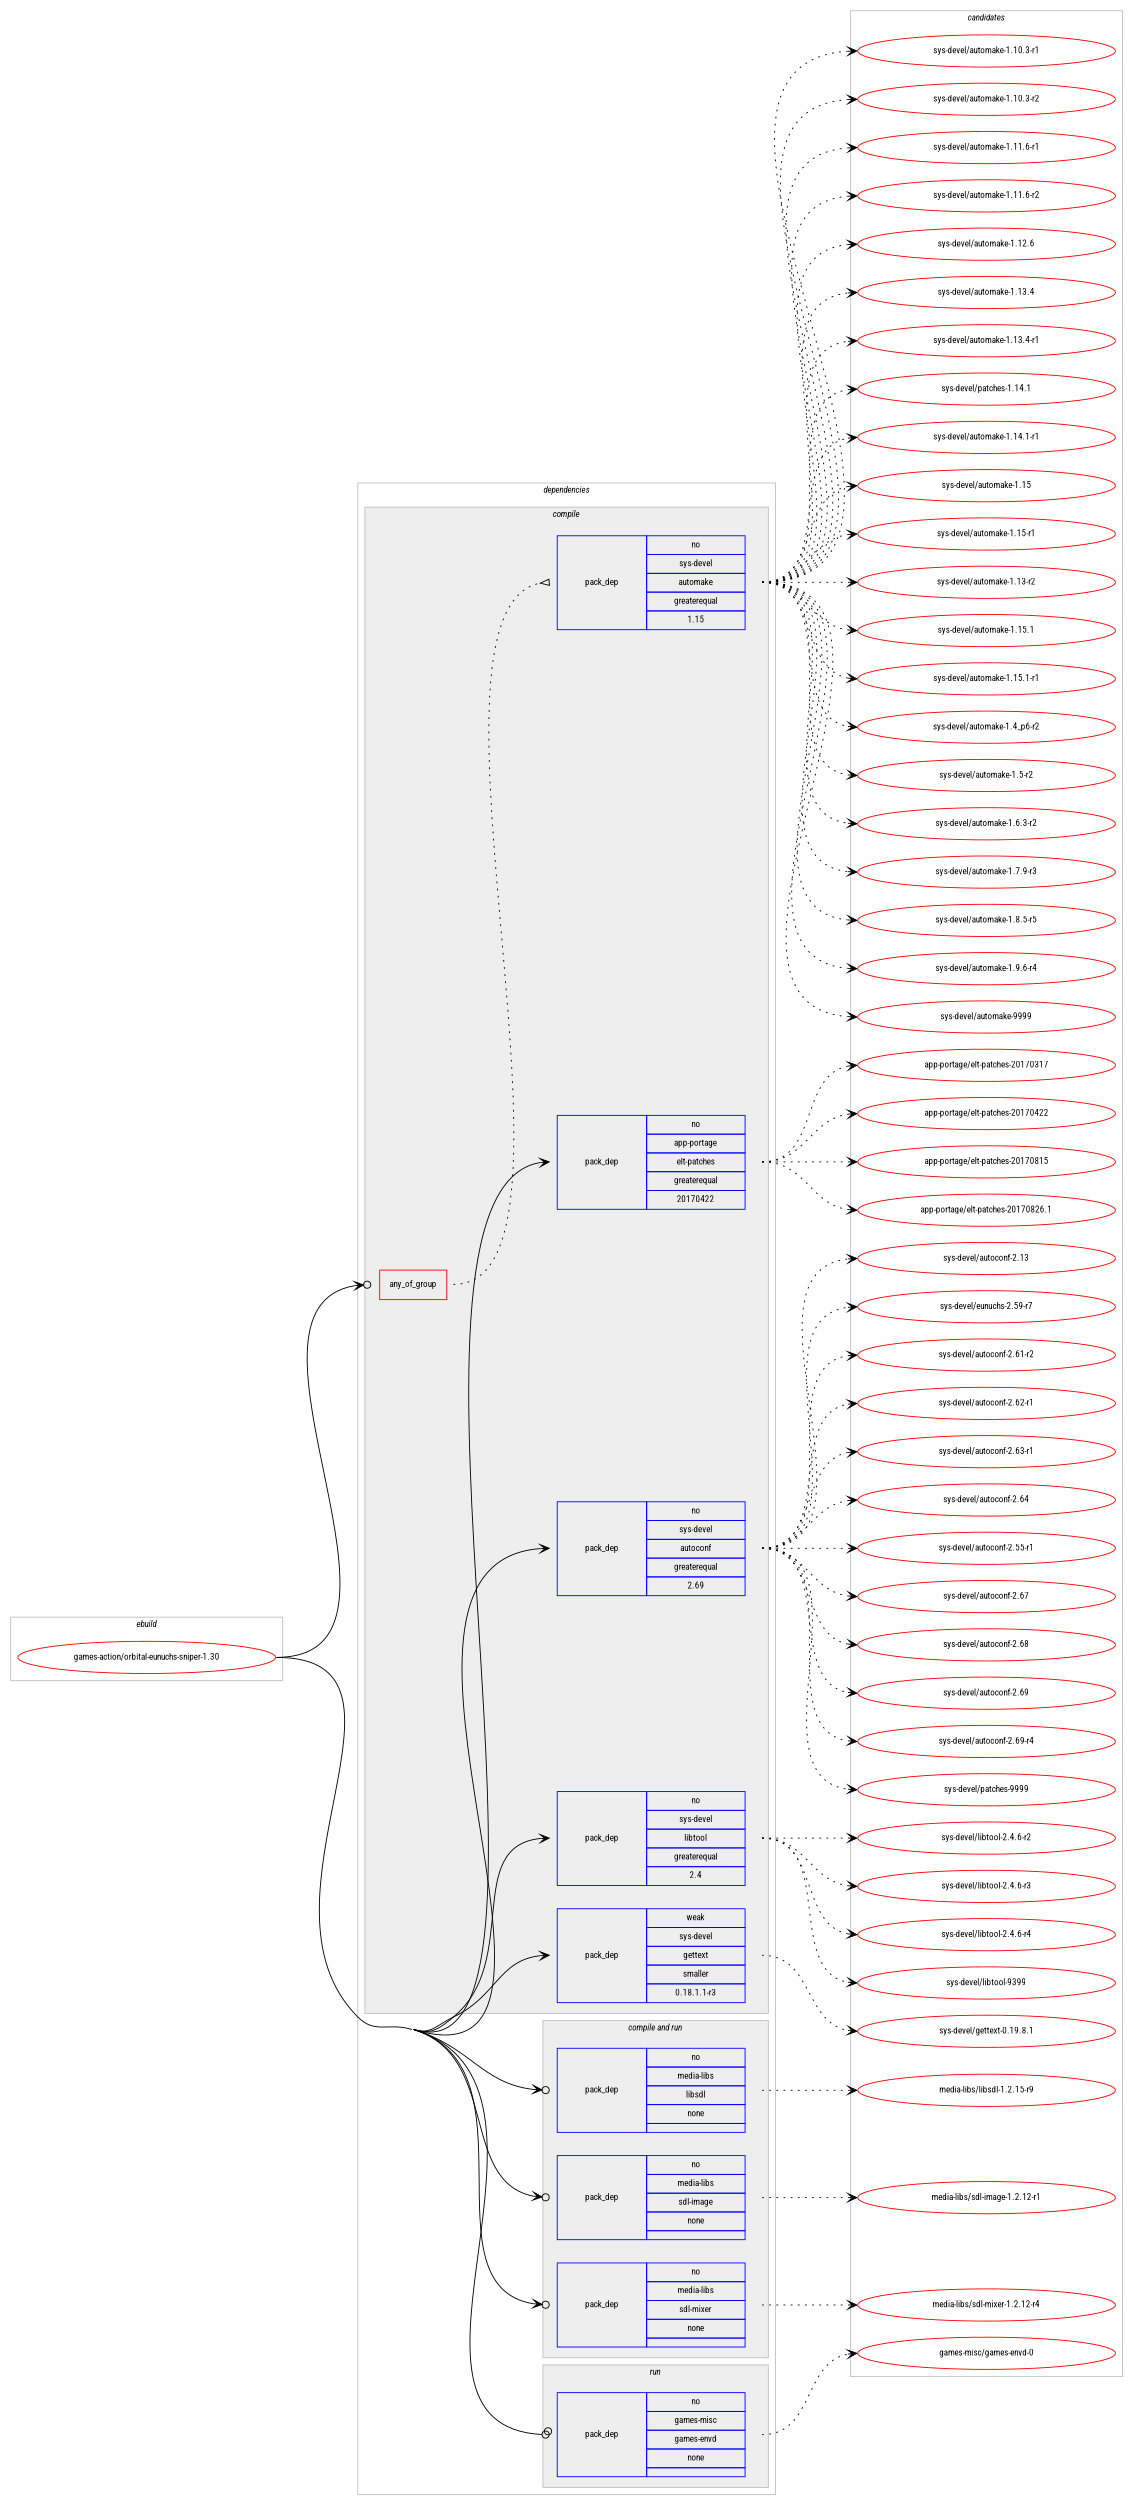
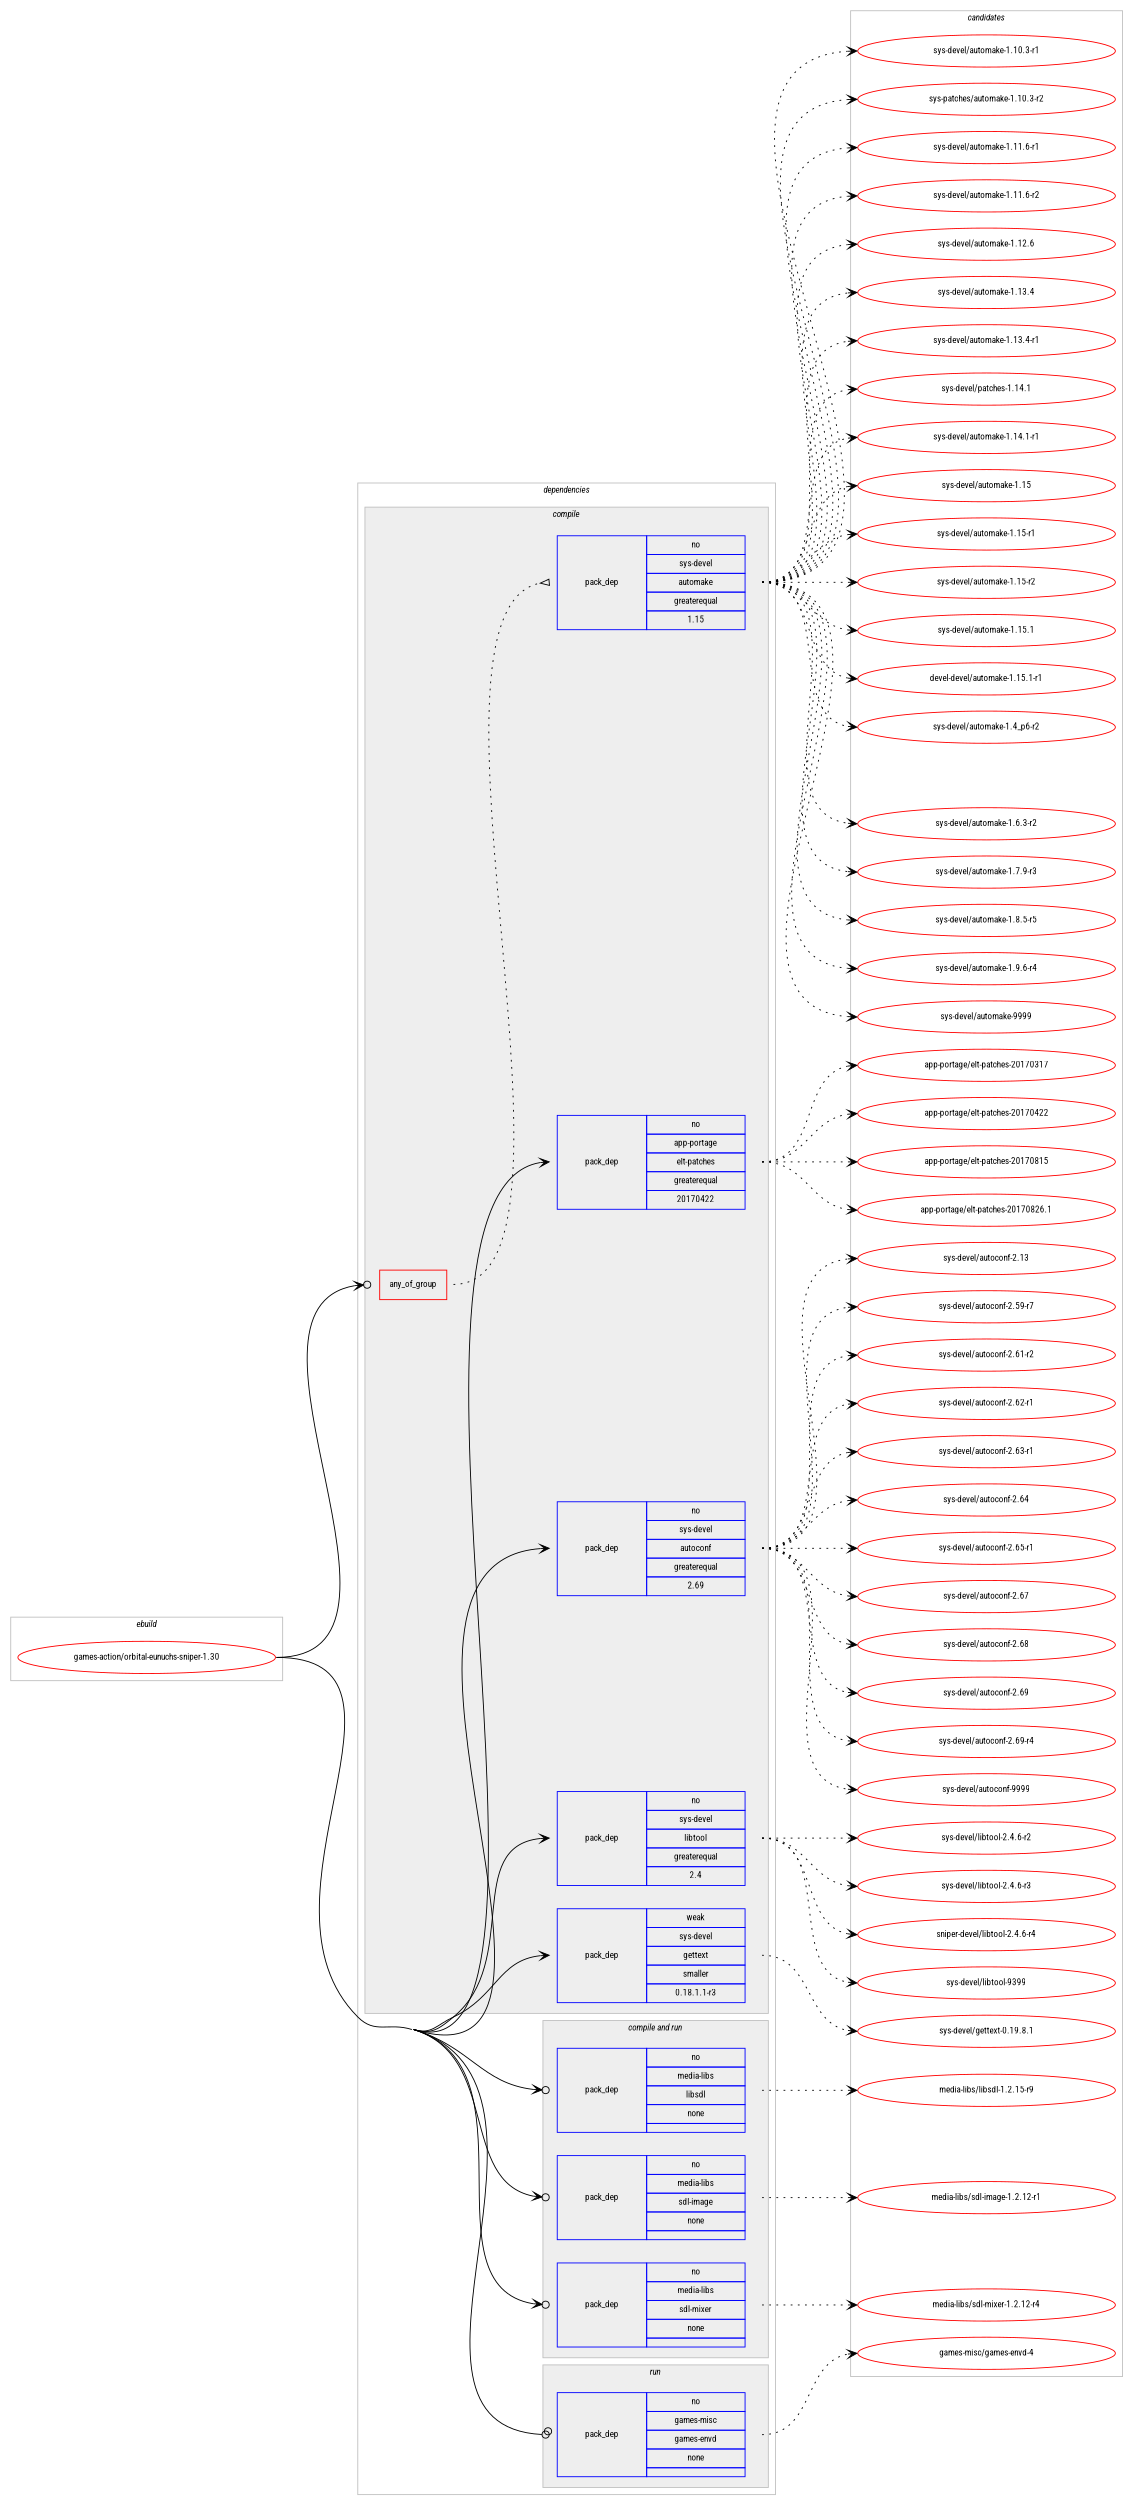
(987, 99) -> (987, 99)
(987, 582) -> (987, 582)
(987, 679) -> (987, 679)
(987, 775) -> none
(987, 1307) -> (987, 1307)
(987, 1548) -> (987, 1548)
(987, 1790) -> (987, 1790)
(987, 1935) -> (987, 1935)
(987, 2353) -> (987, 2353)
